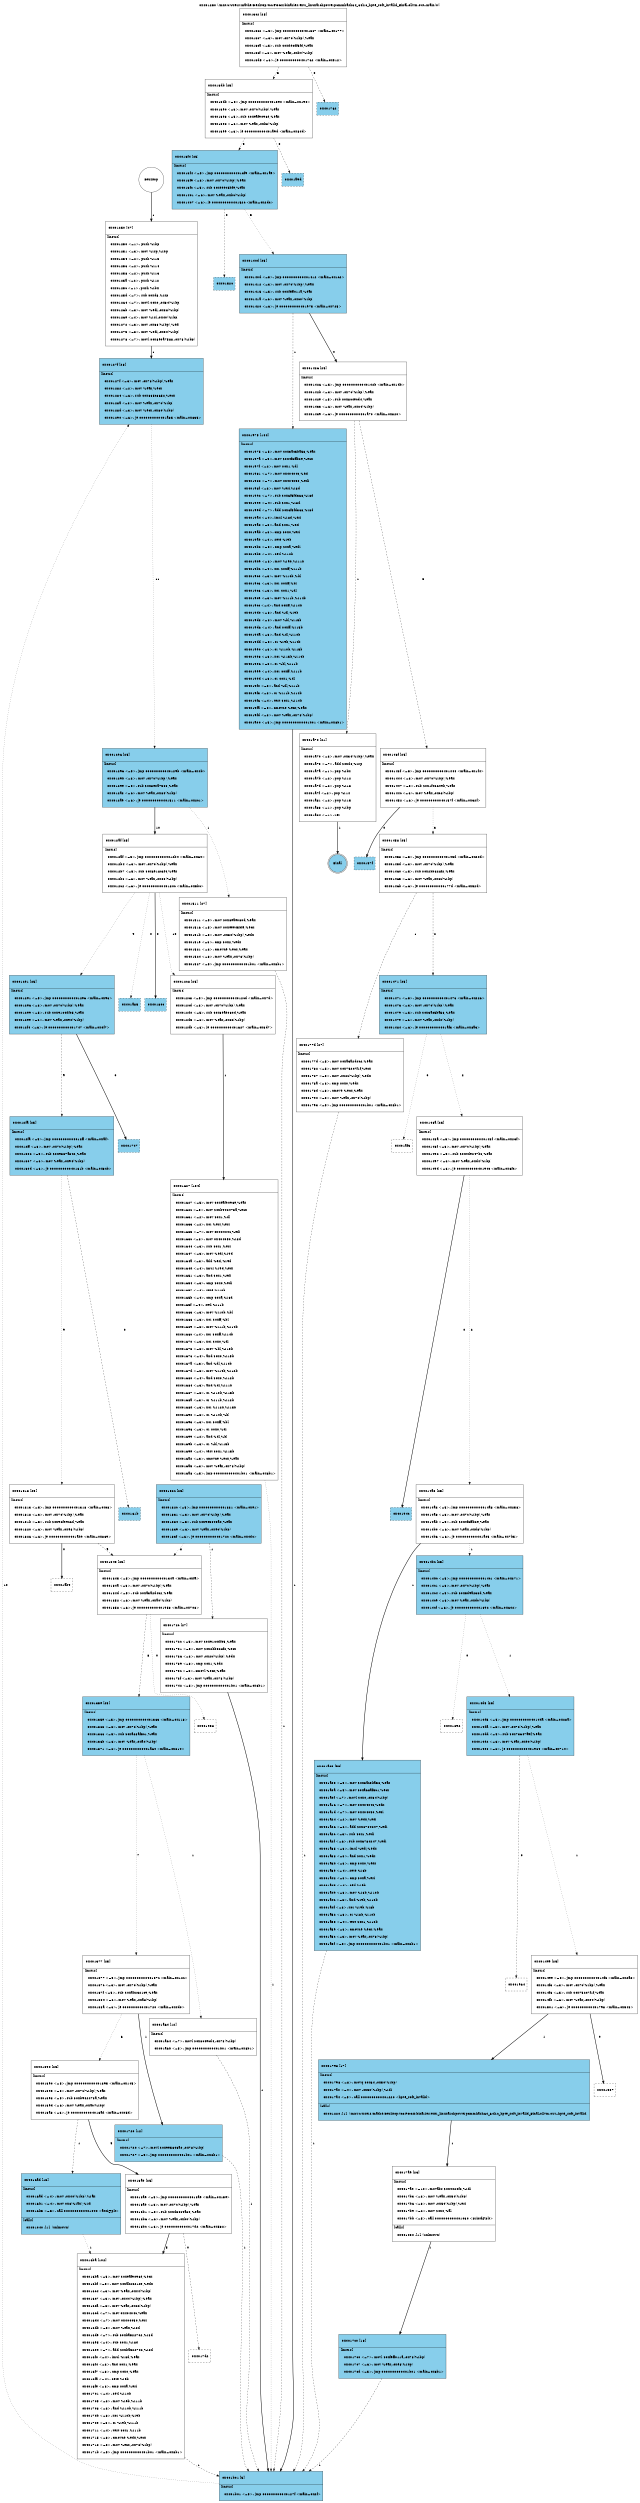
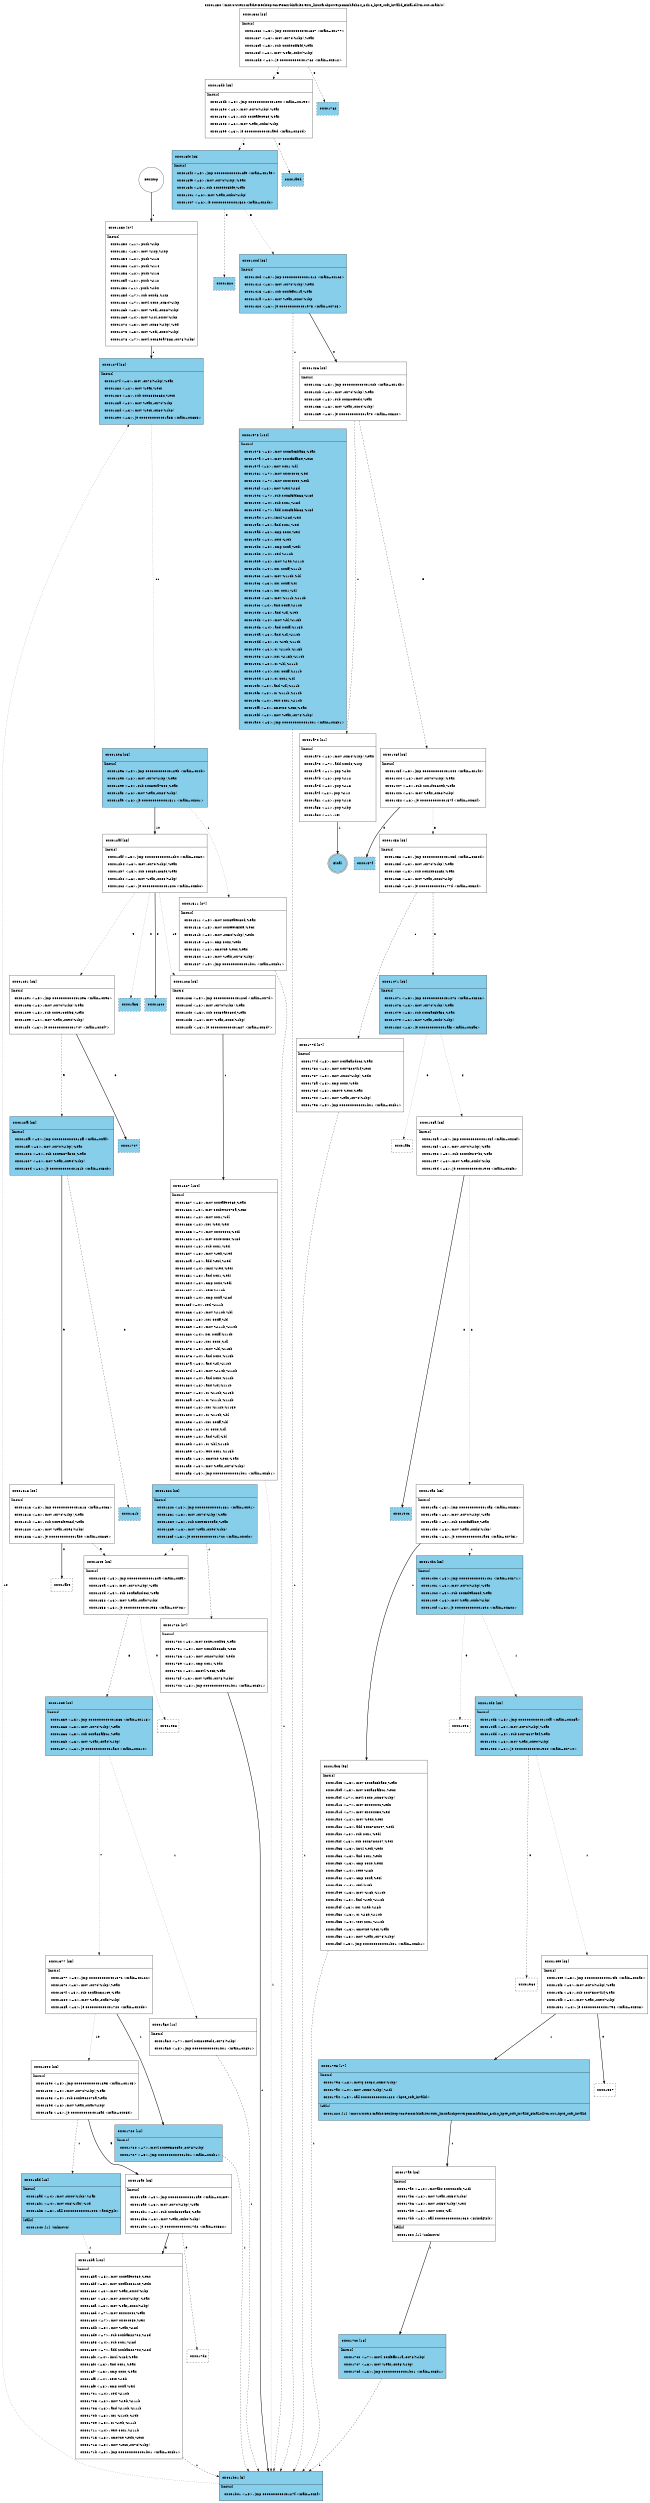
(62, 1005) -> (62, 1005)
(62, 1329) -> (62, 1329)
(293, 1600) -> (293, 1600)
(367, 1855) -> (374, 1855)
(121, 2037) -> (97, 2037)
